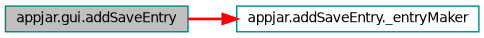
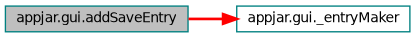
(358, 19) -> (323, 19)
